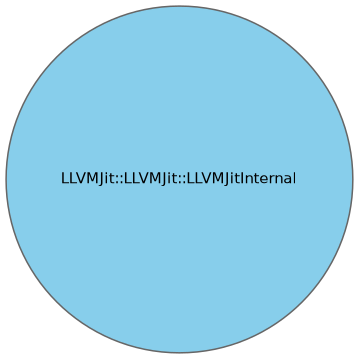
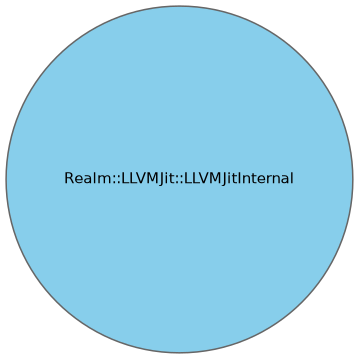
(179, 179) -> (179, 179)
